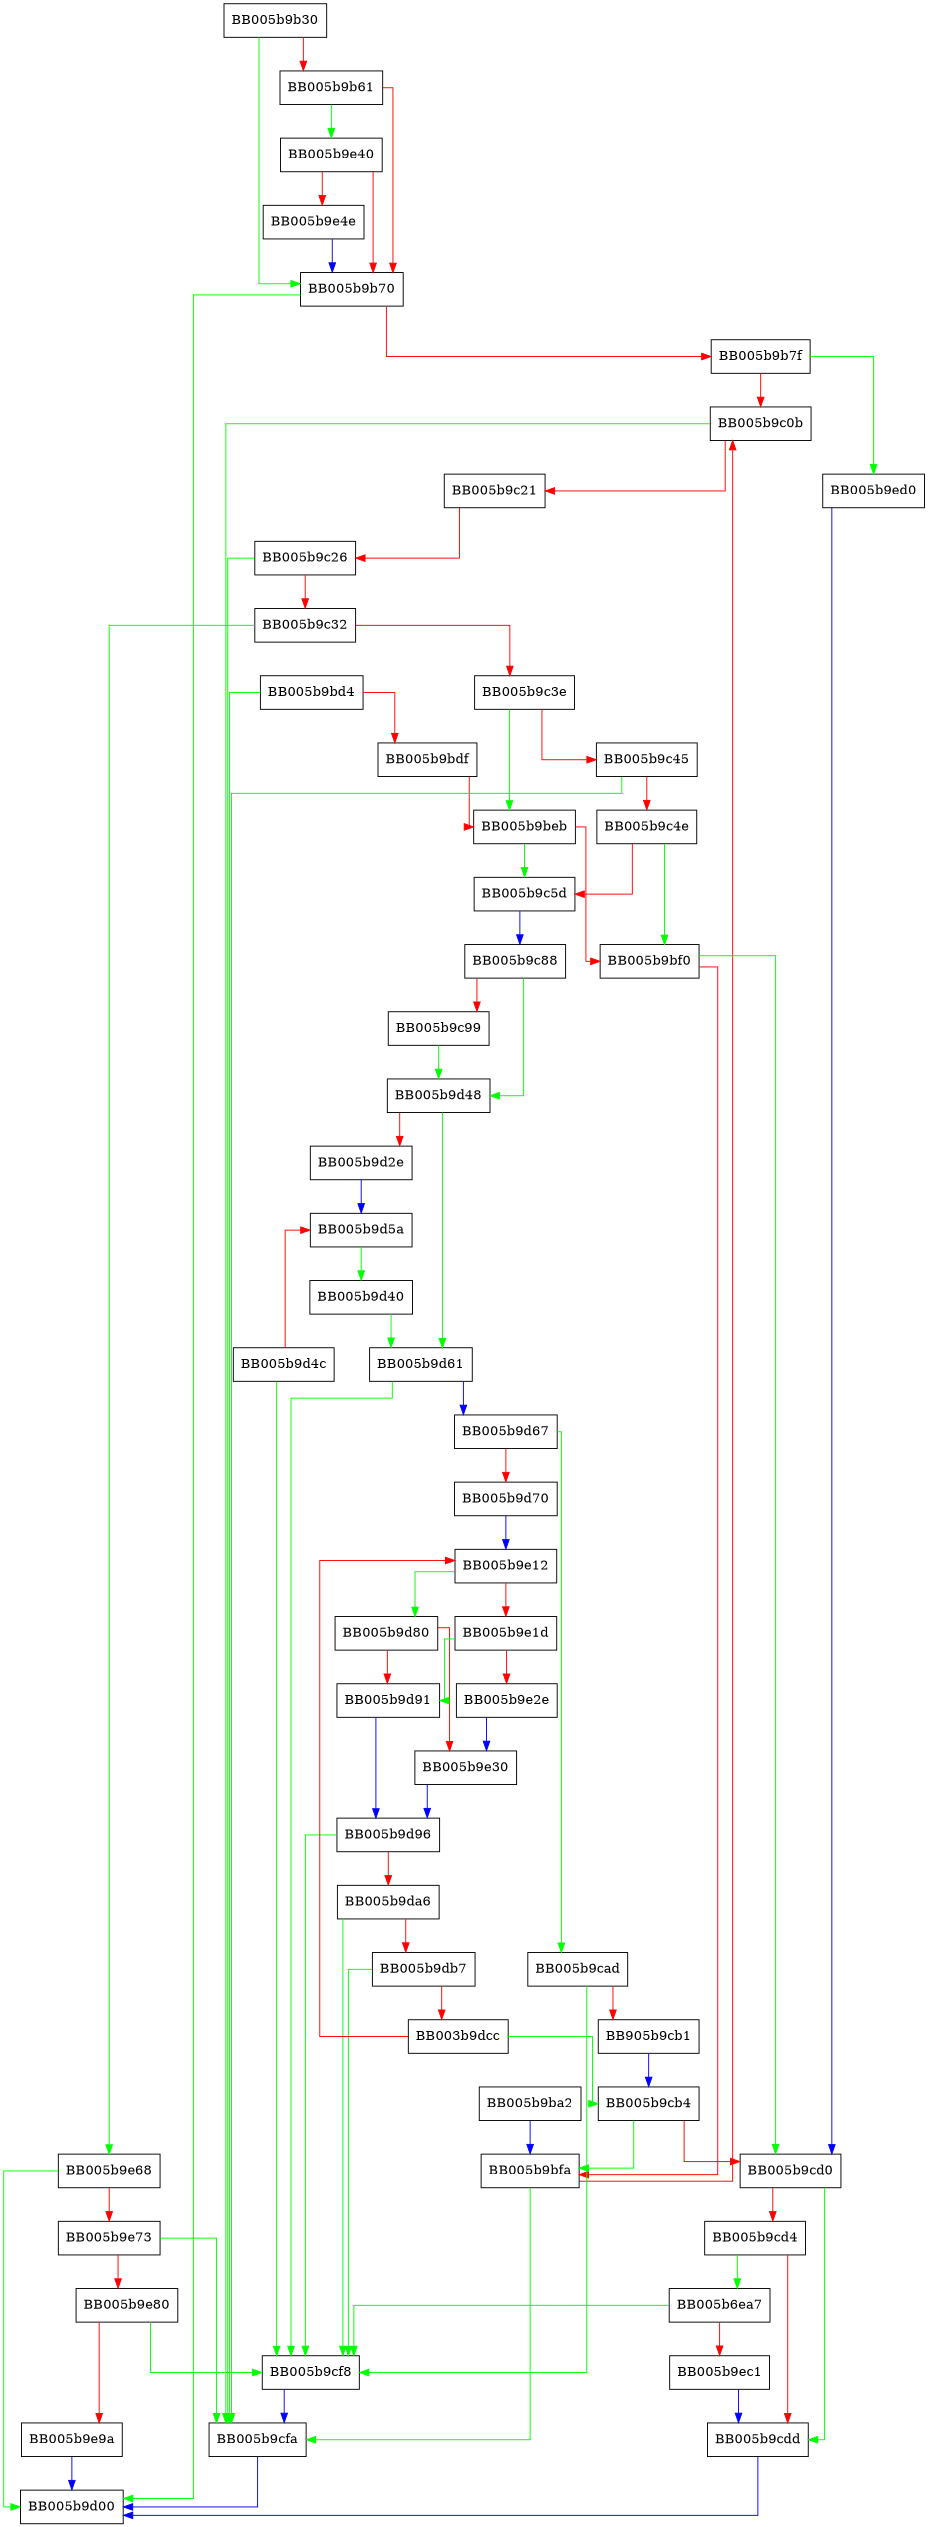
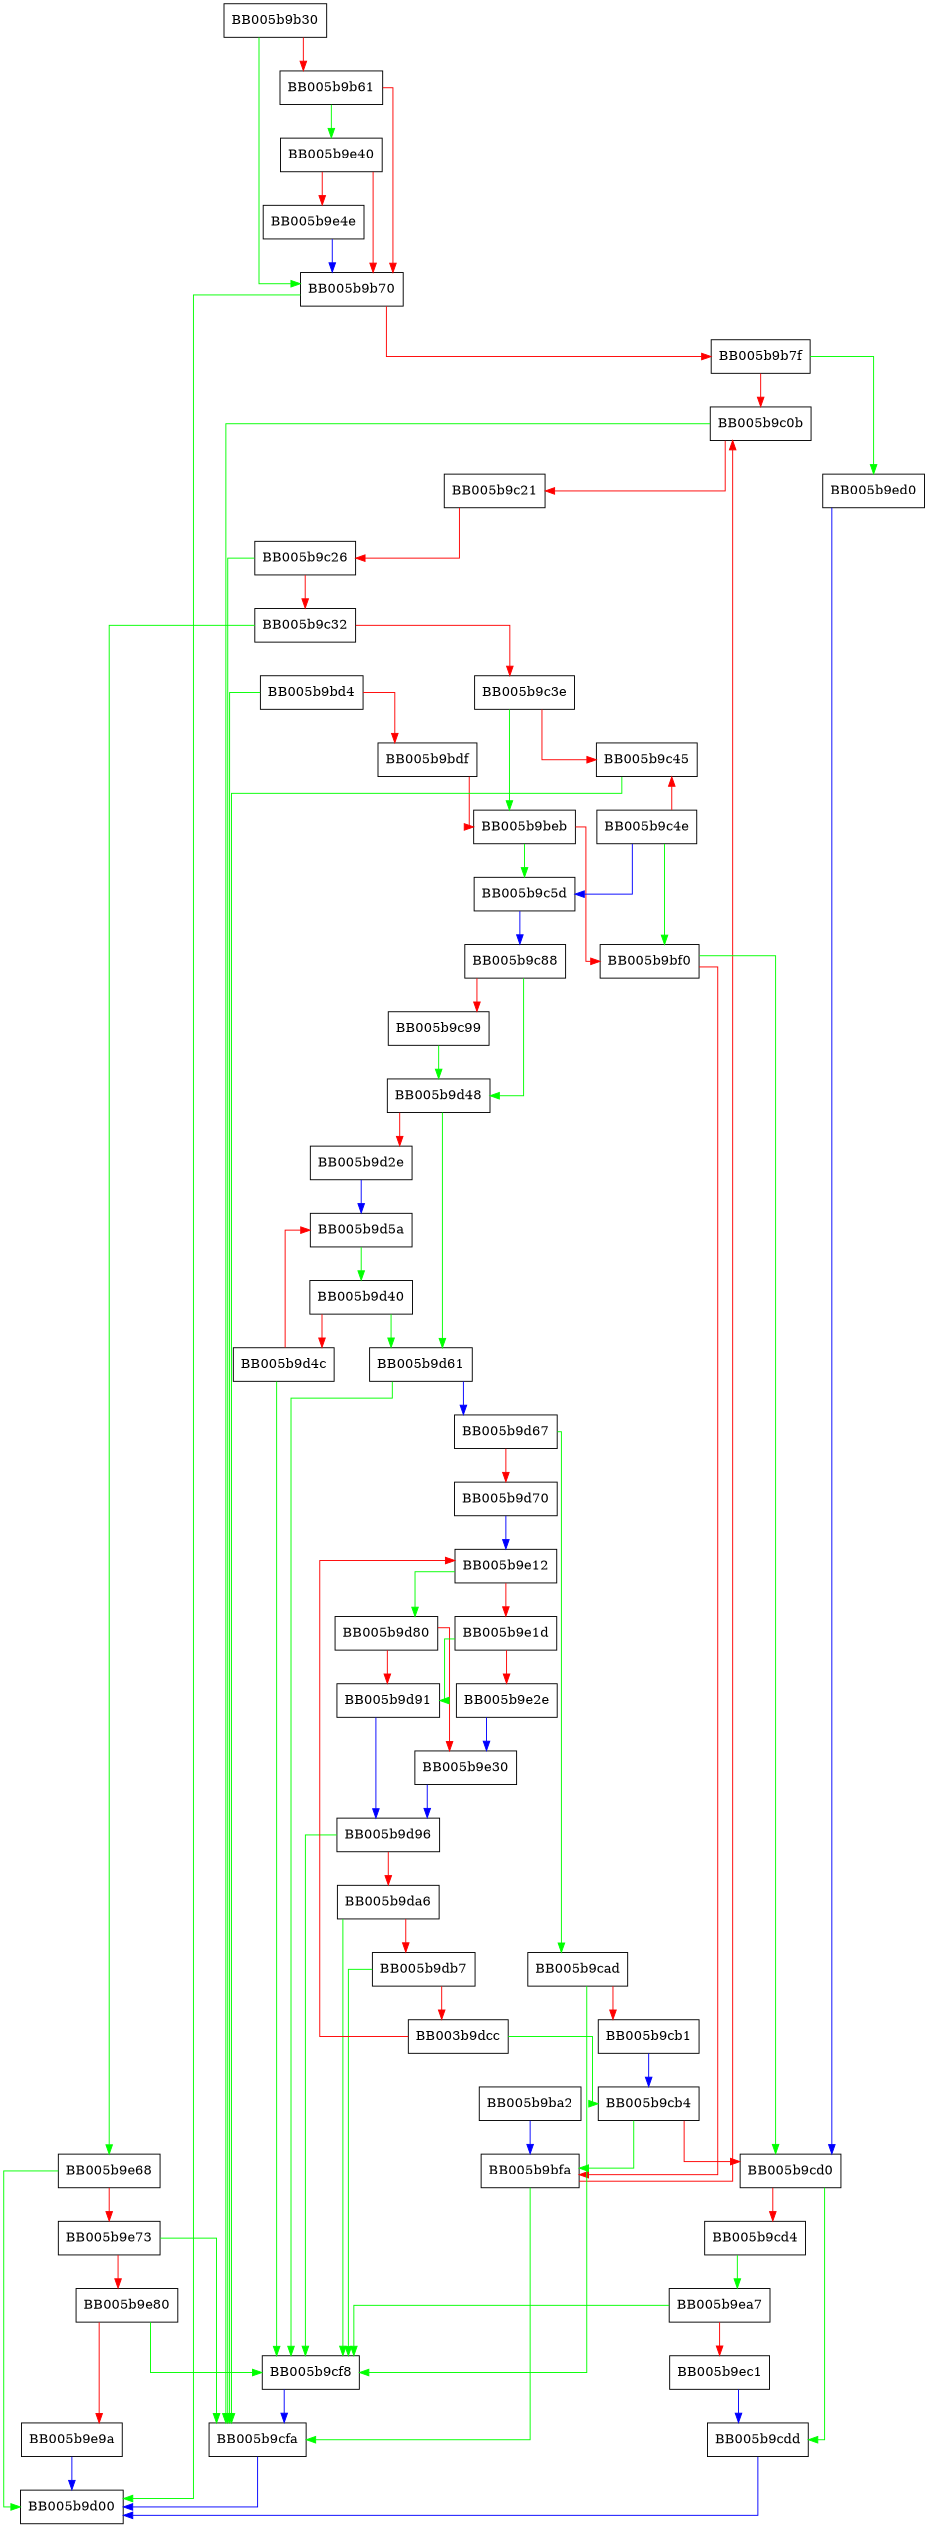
(647, 789) -> (672, 798)
(632, 893) -> (632, 893)
none -> (322, 1326)
(649, 2037) -> (649, 2037)
(720, 2305) -> (720, 2305)
(788, 2334) -> none
